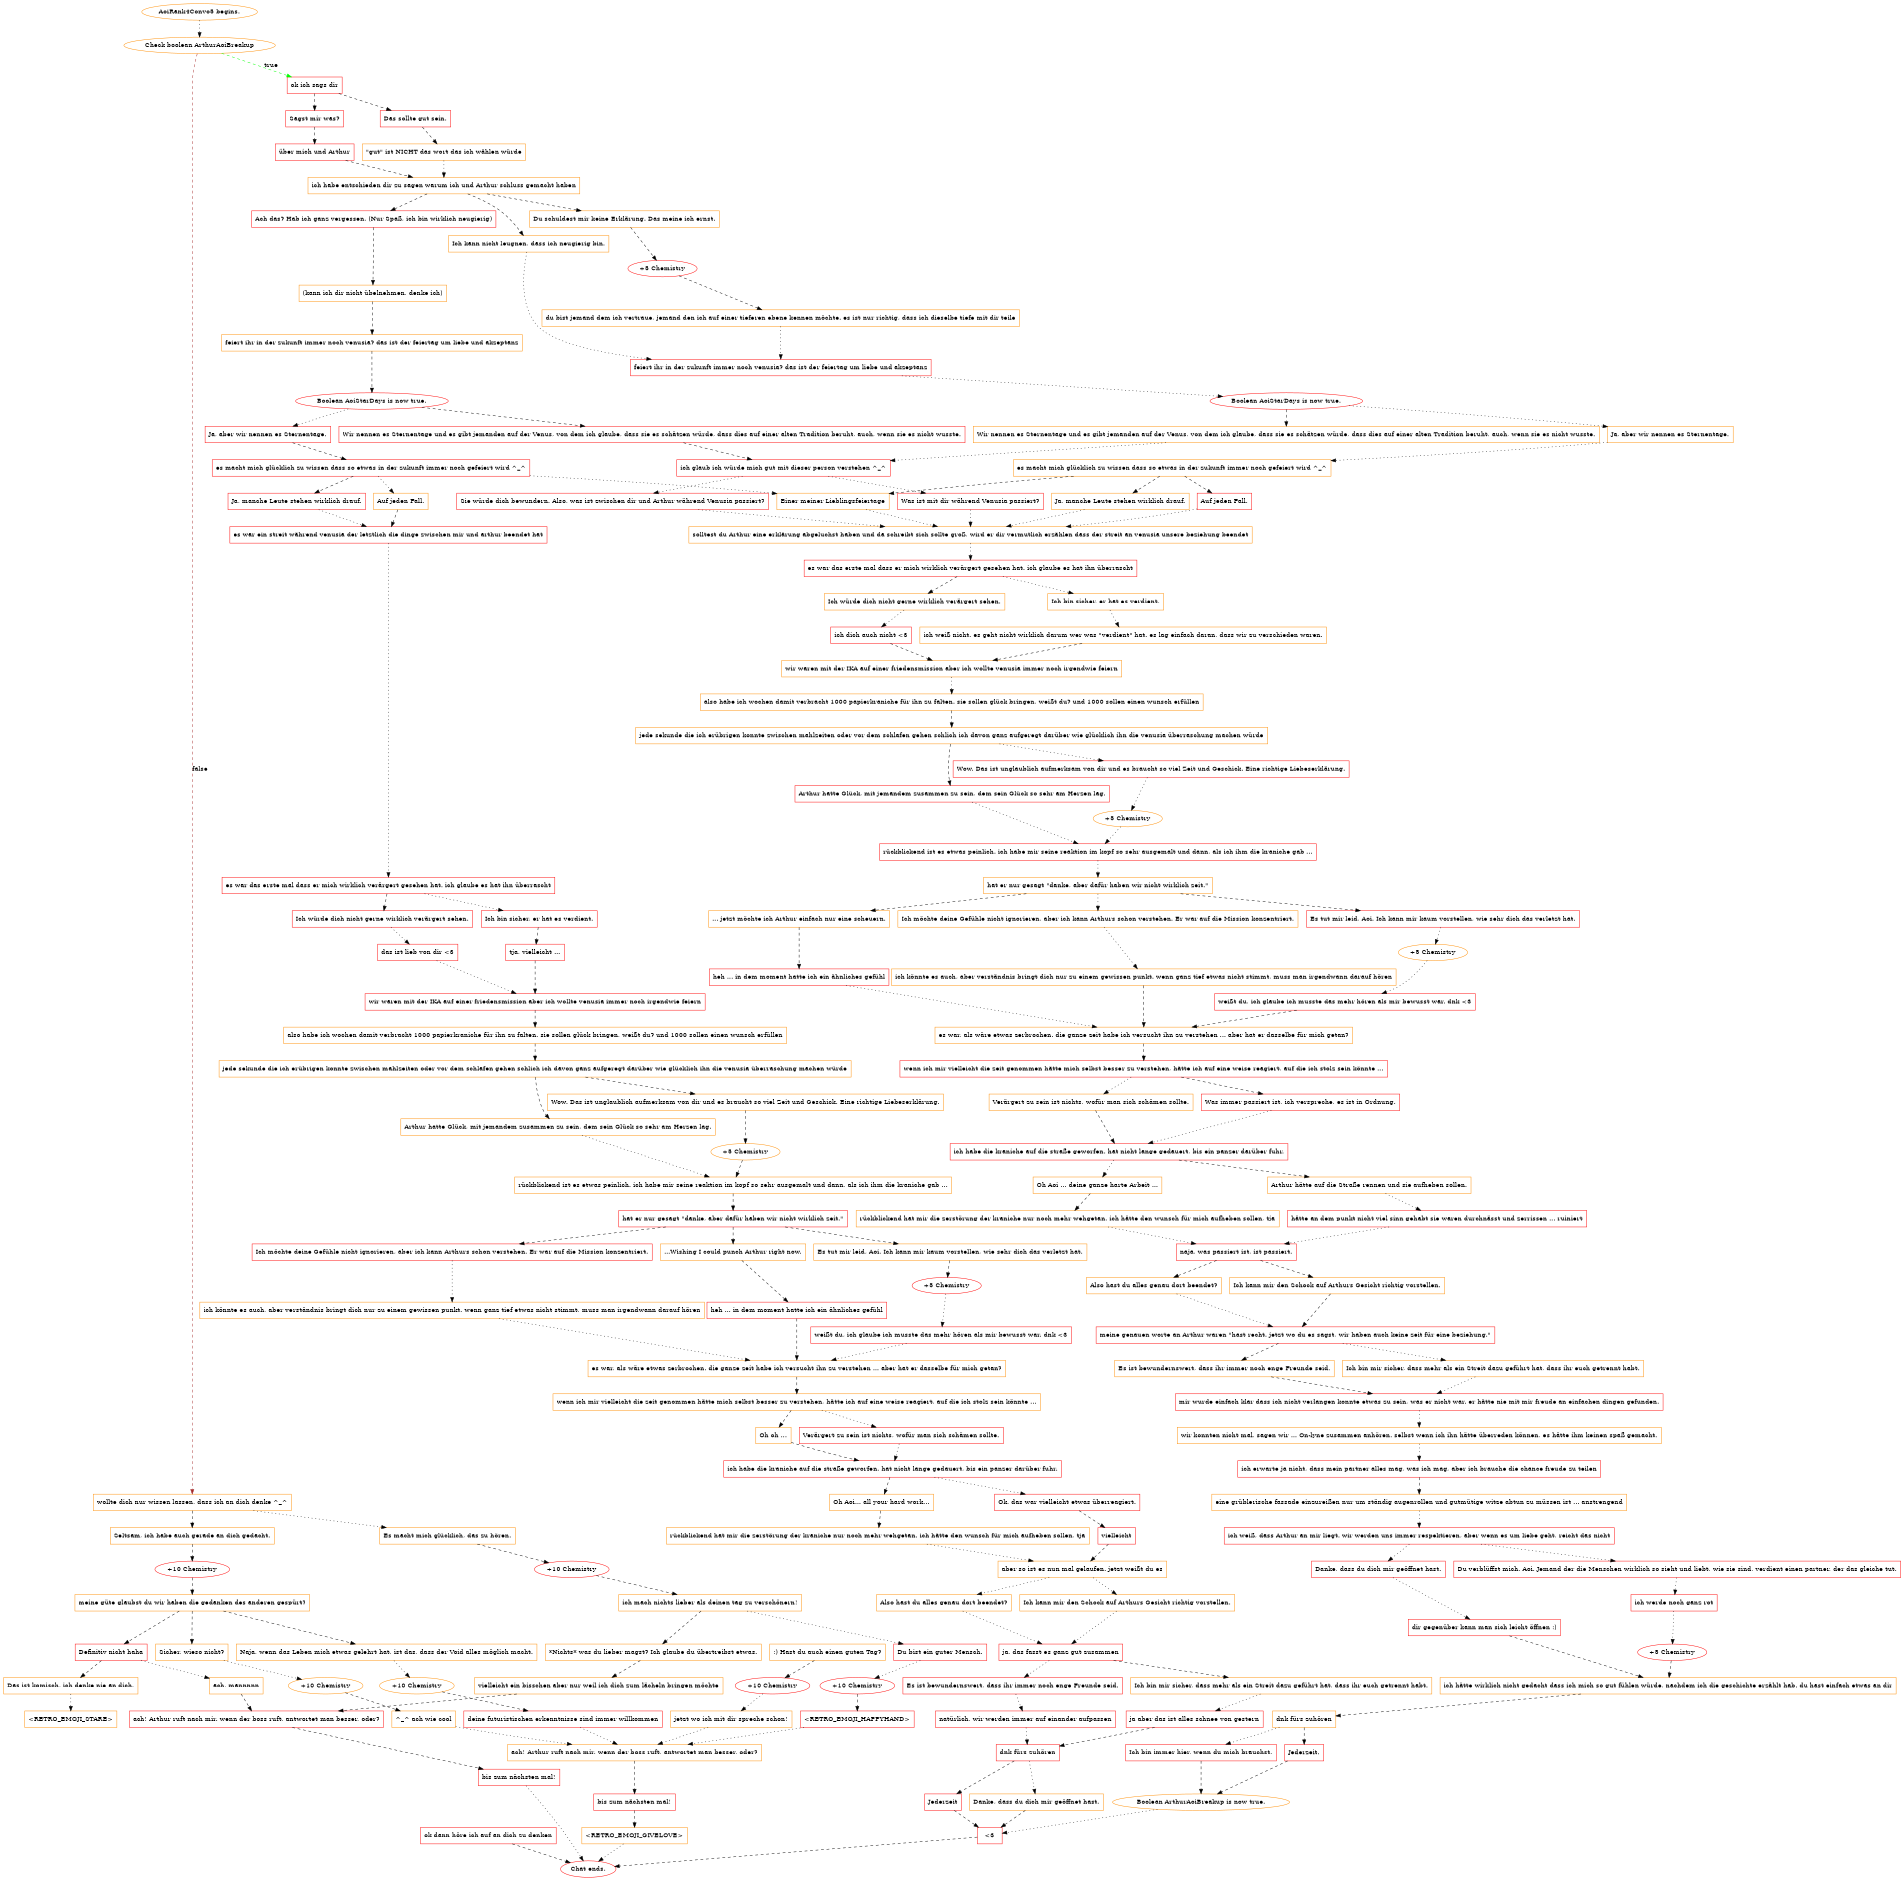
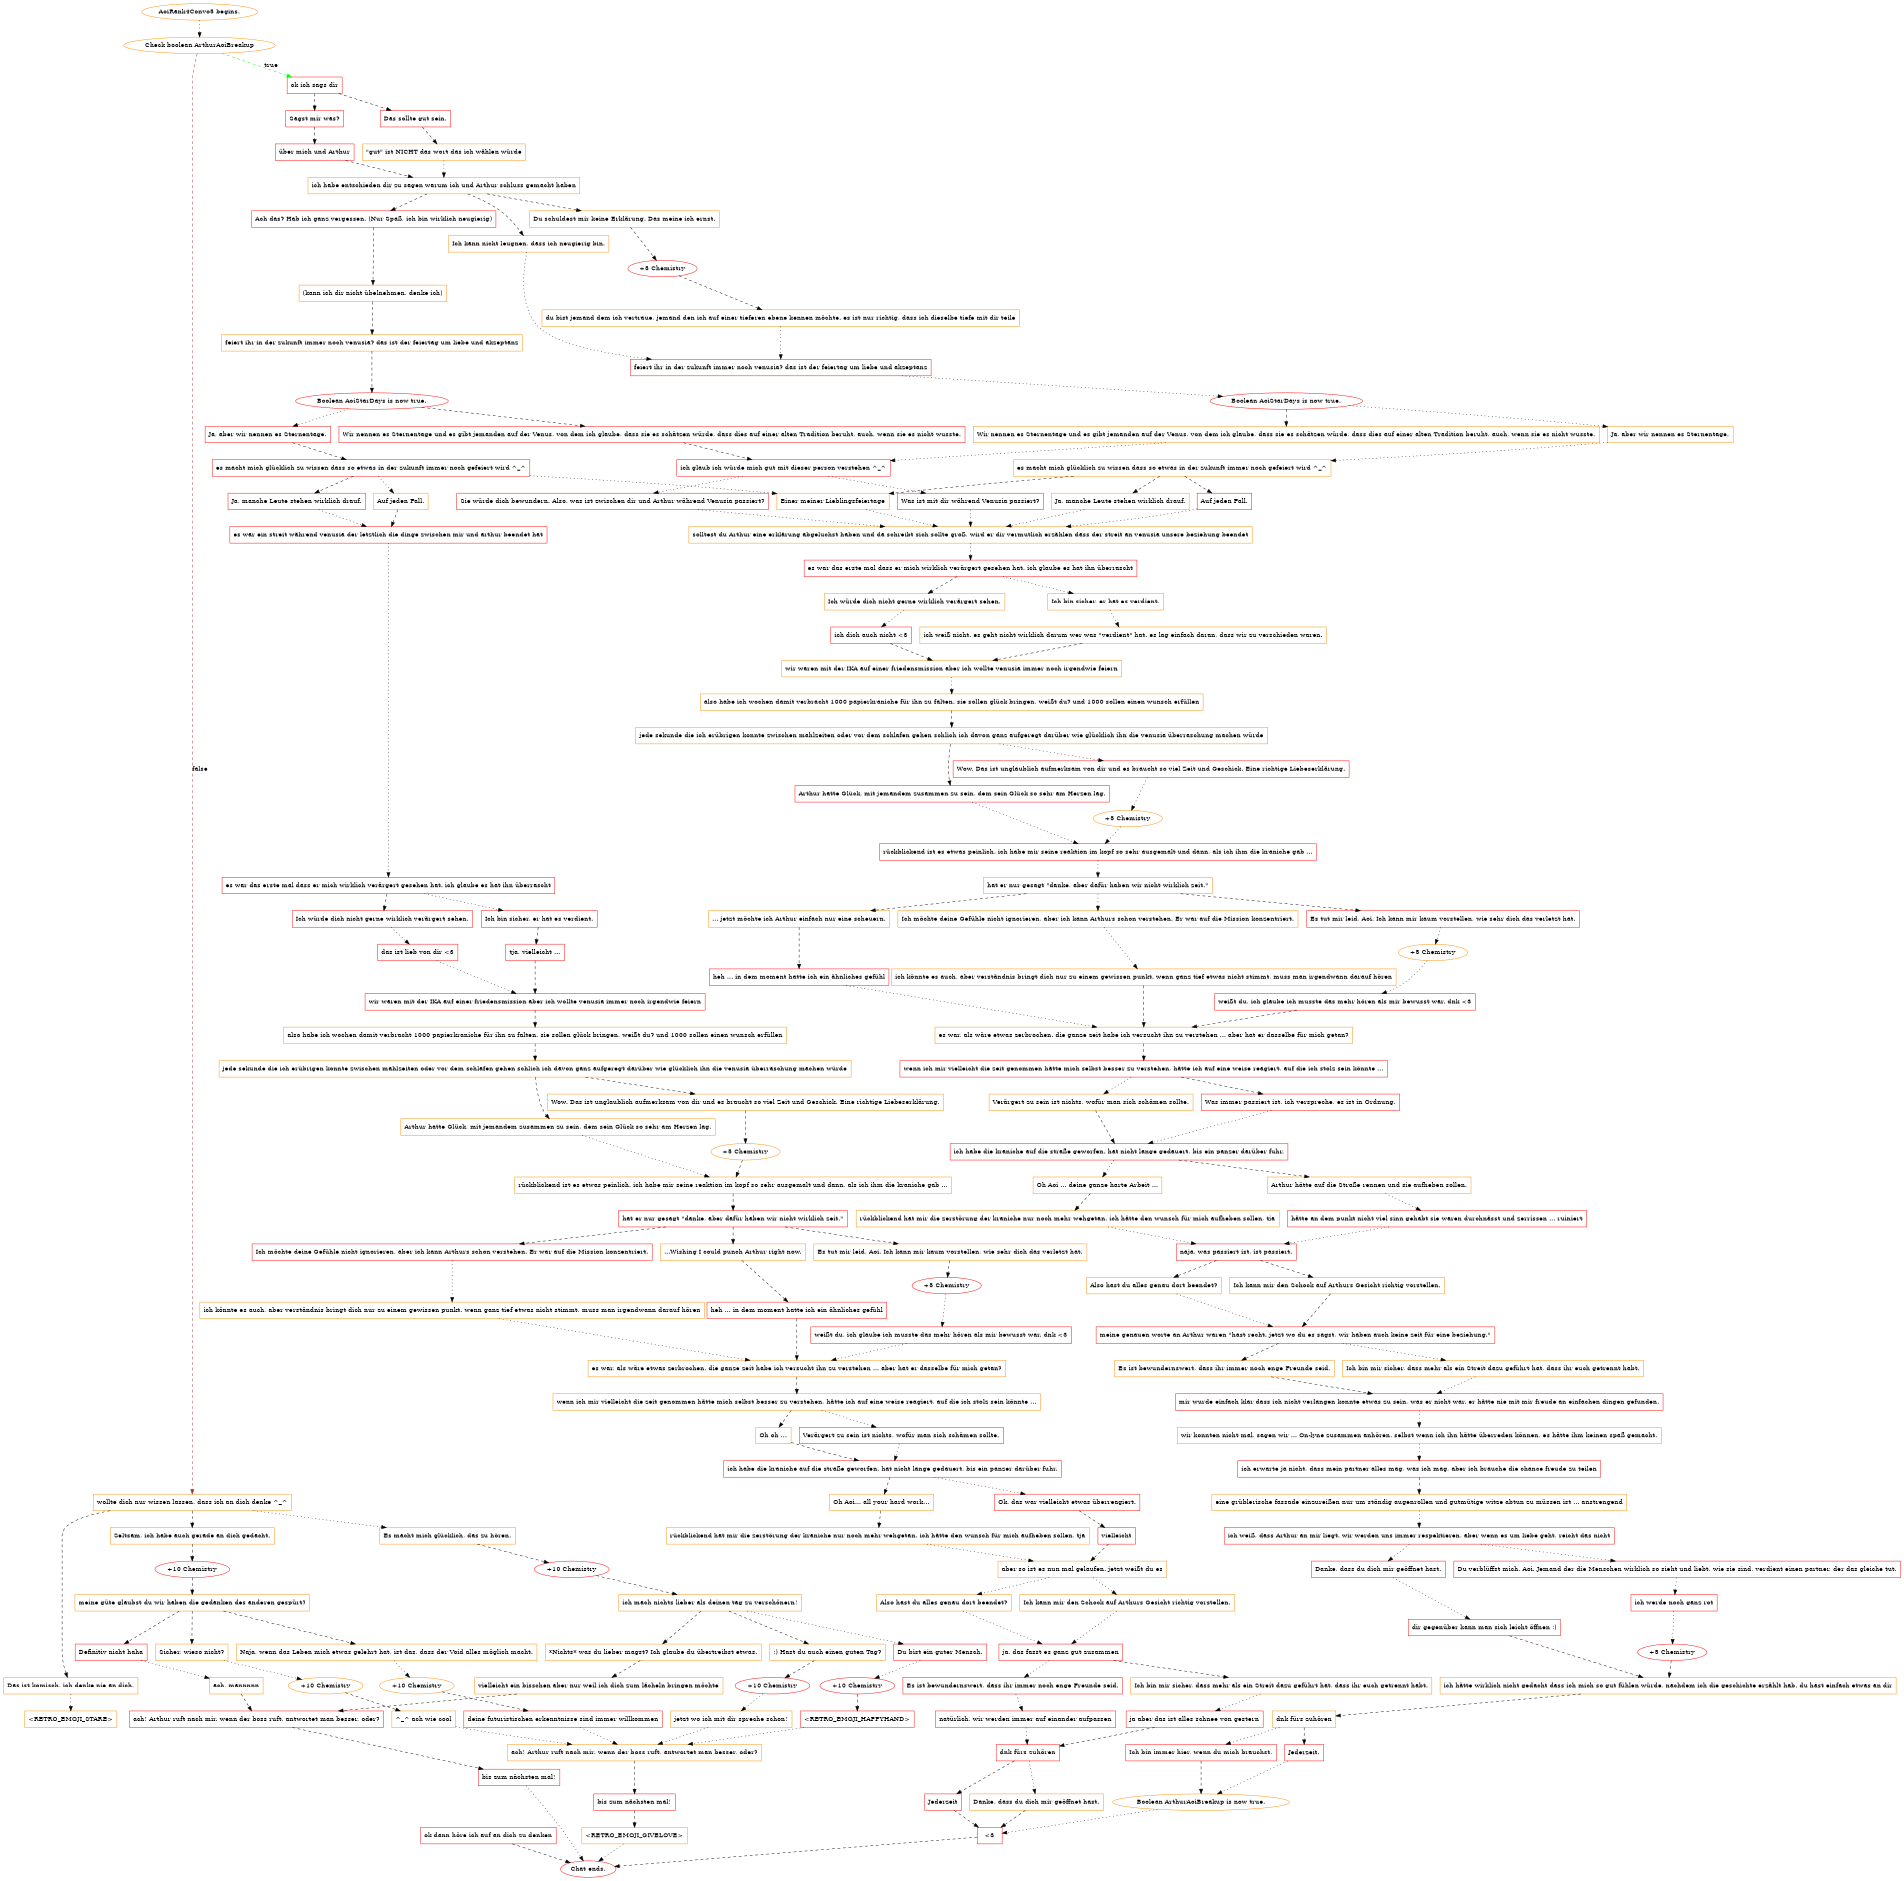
none -> (767, 1627)
(93, 1668) -> (62, 1576)
(1255, 1776) -> (1255, 1776)
